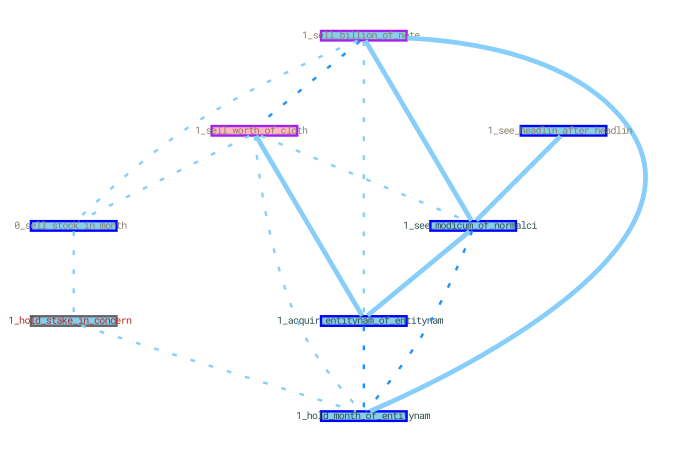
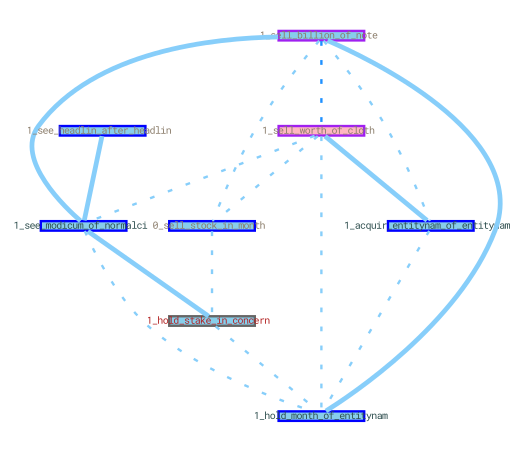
(419, 273) -> (148, 274)
(428, 326) -> (177, 348)
(364, 369) -> (376, 321)
